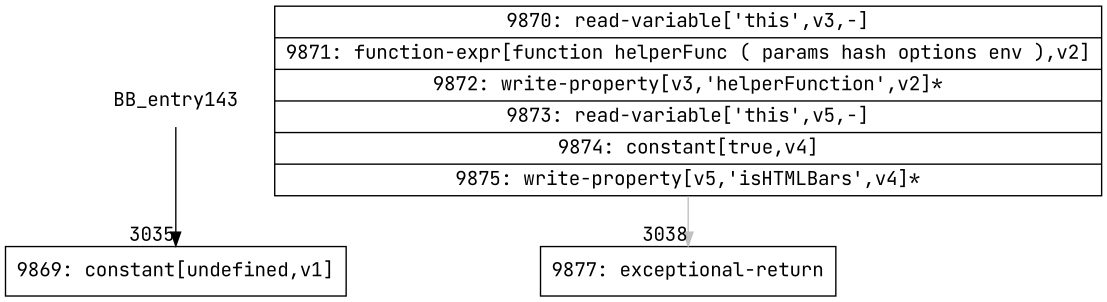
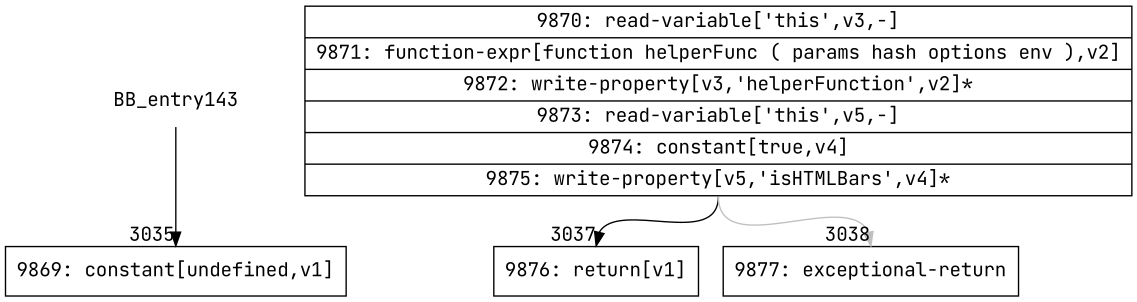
none -> (596, 271)
